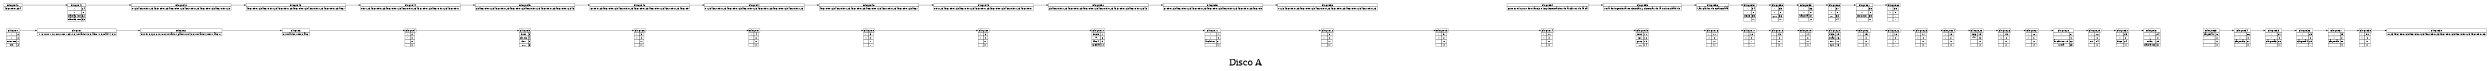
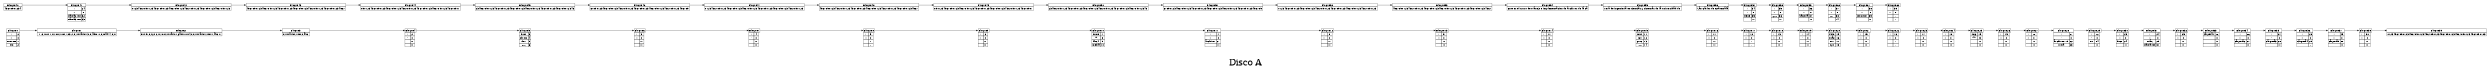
none -> (1442, 7)
none -> (2182, 38)
